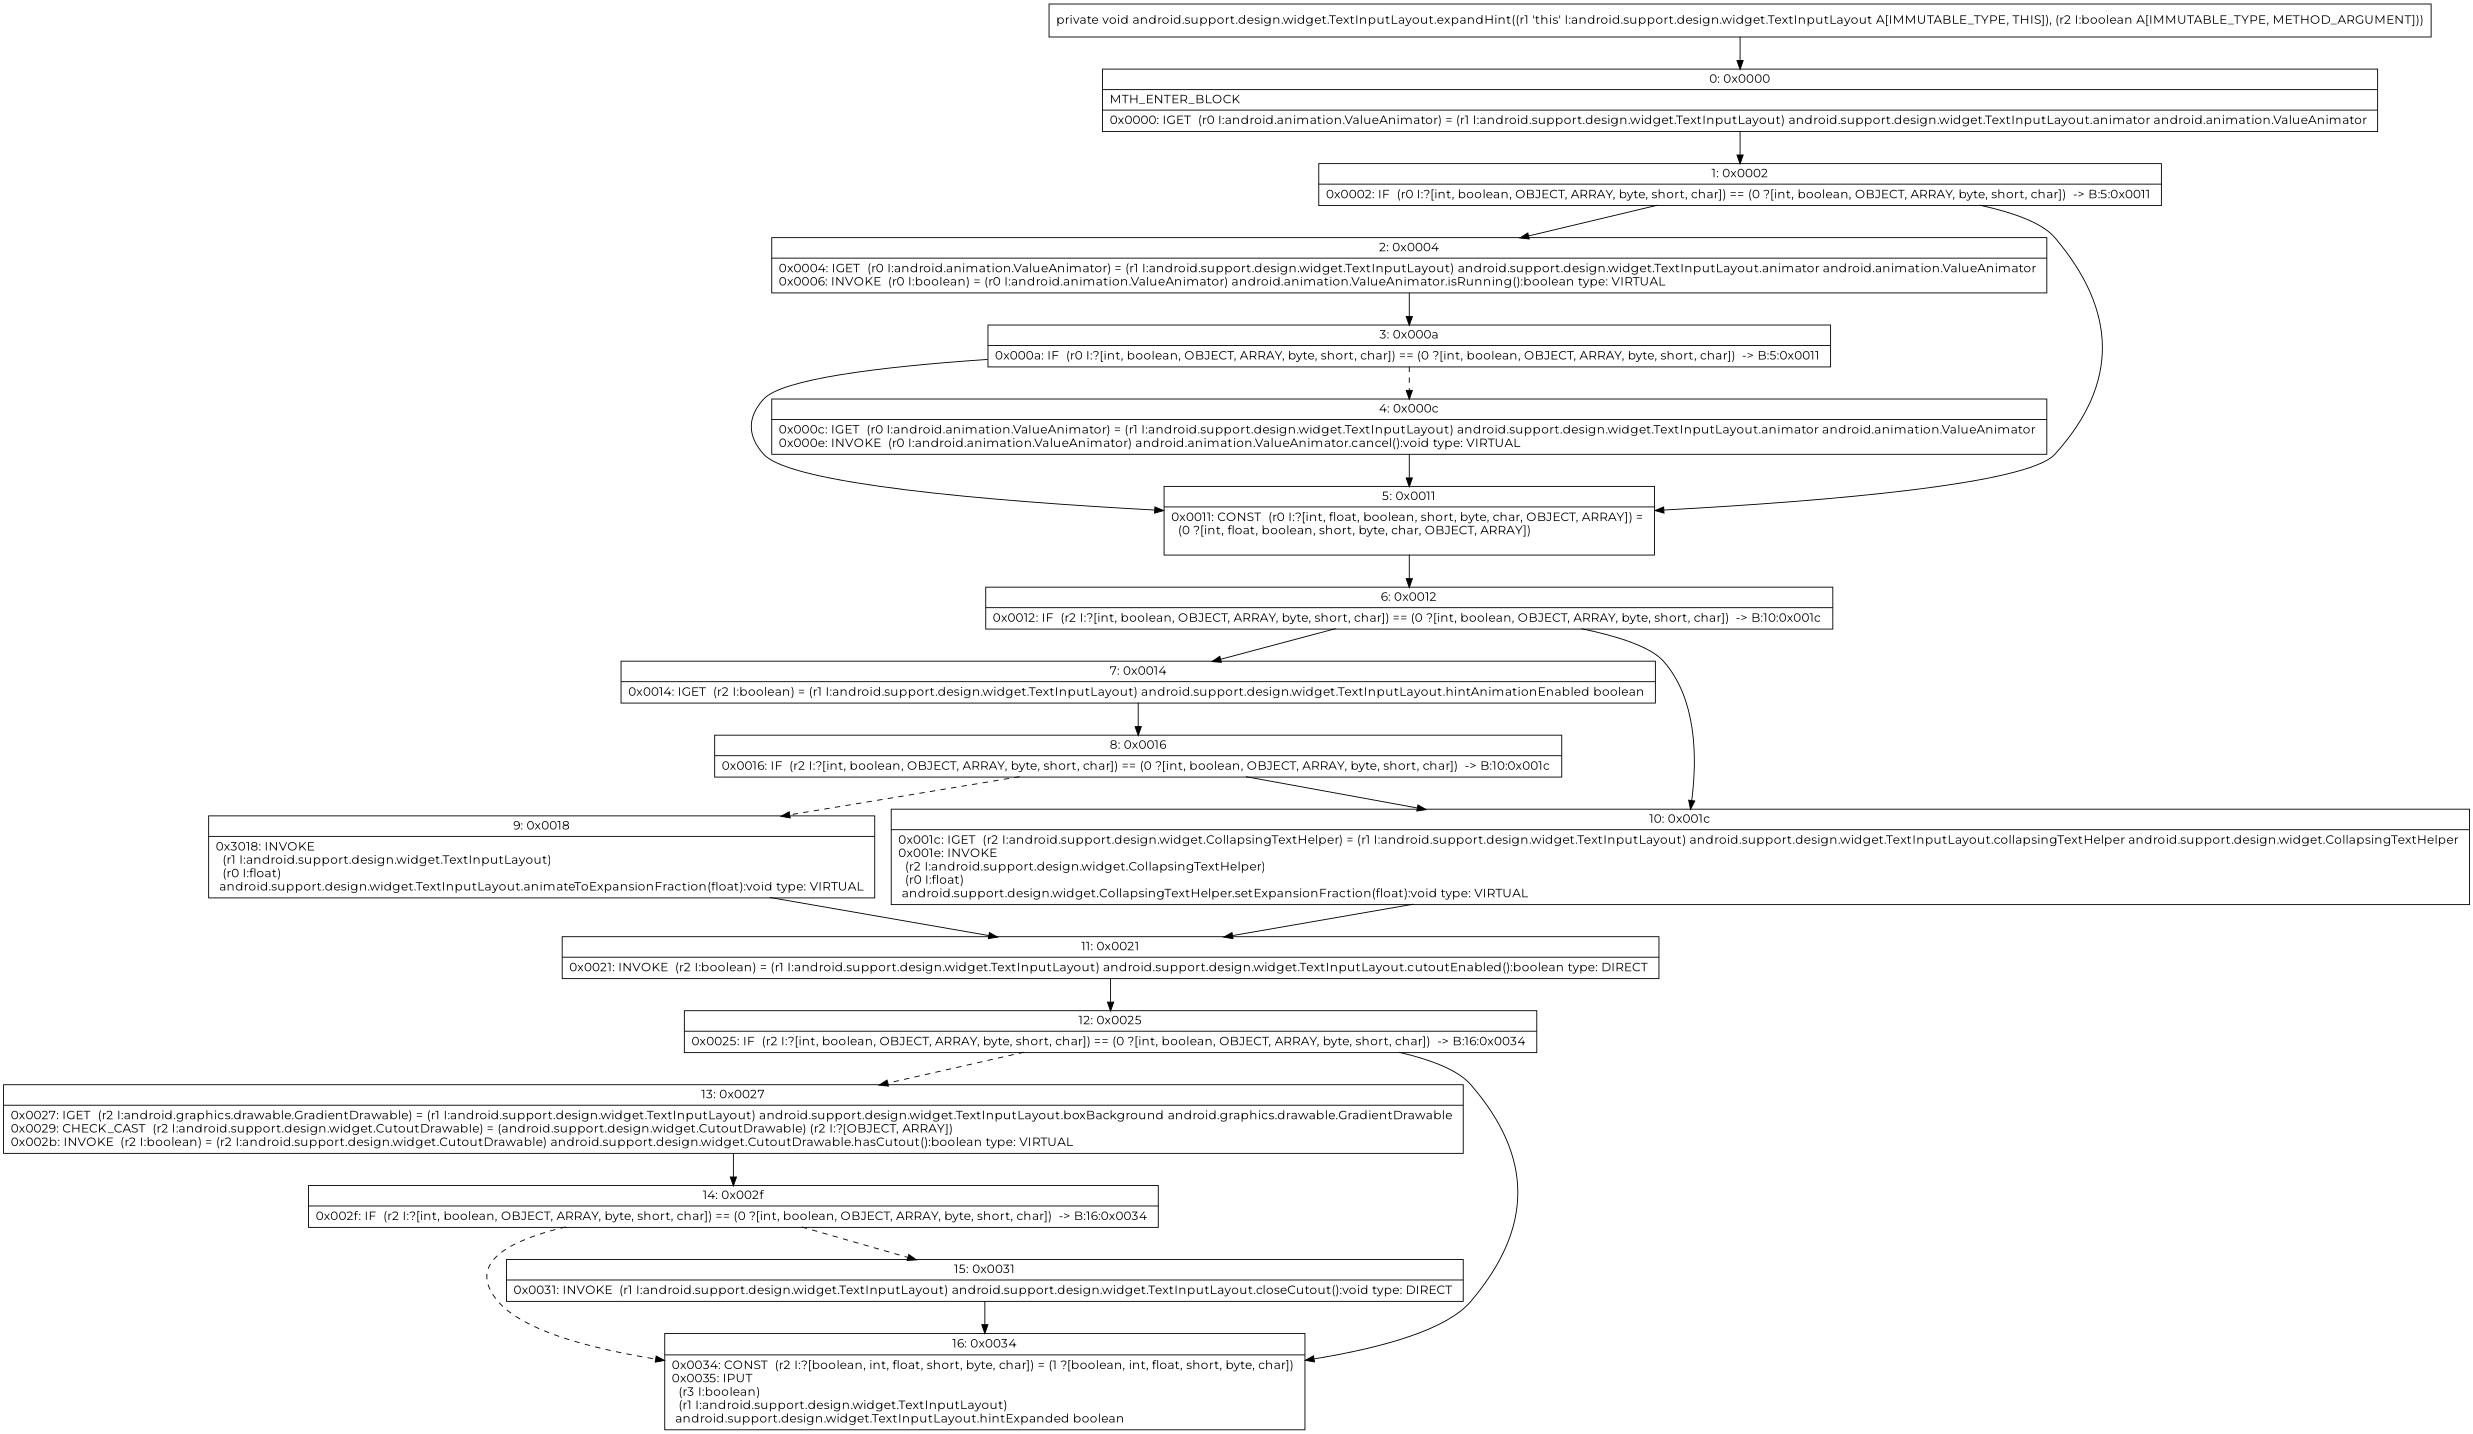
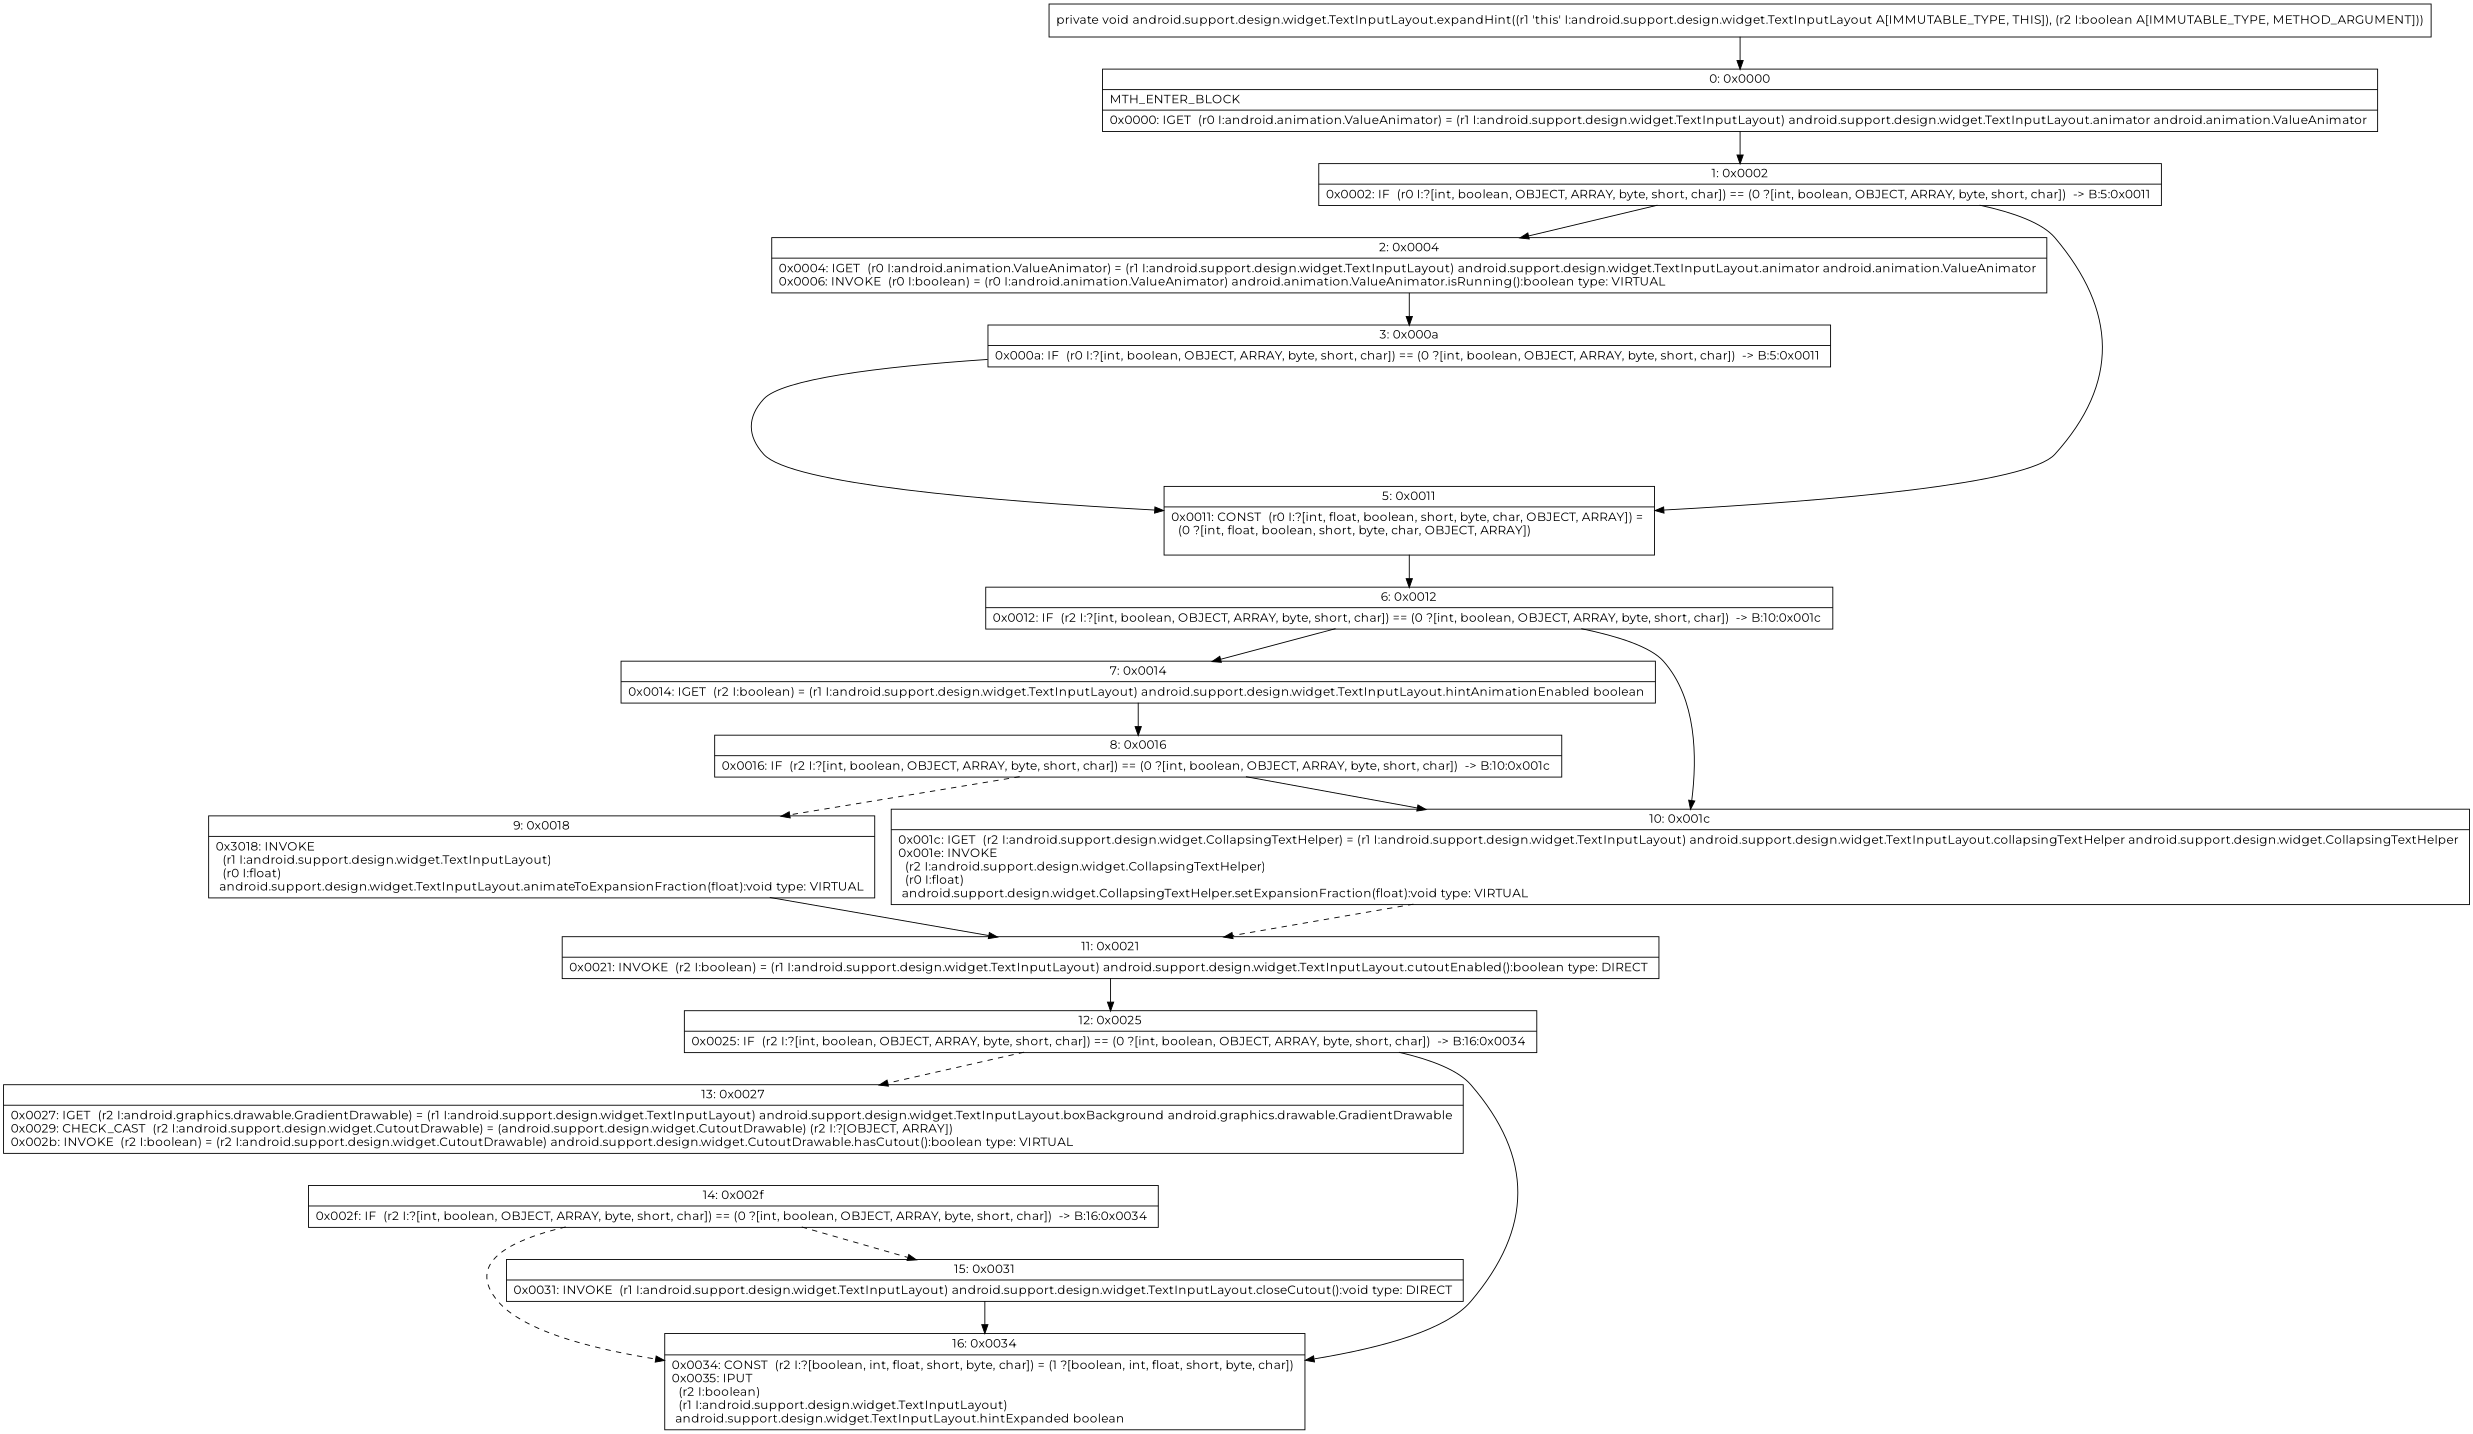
(1409, 427) -> none
(1323, 920) -> (1323, 920)
(733, 1165) -> none
(716, 1392) -> (716, 1392)
